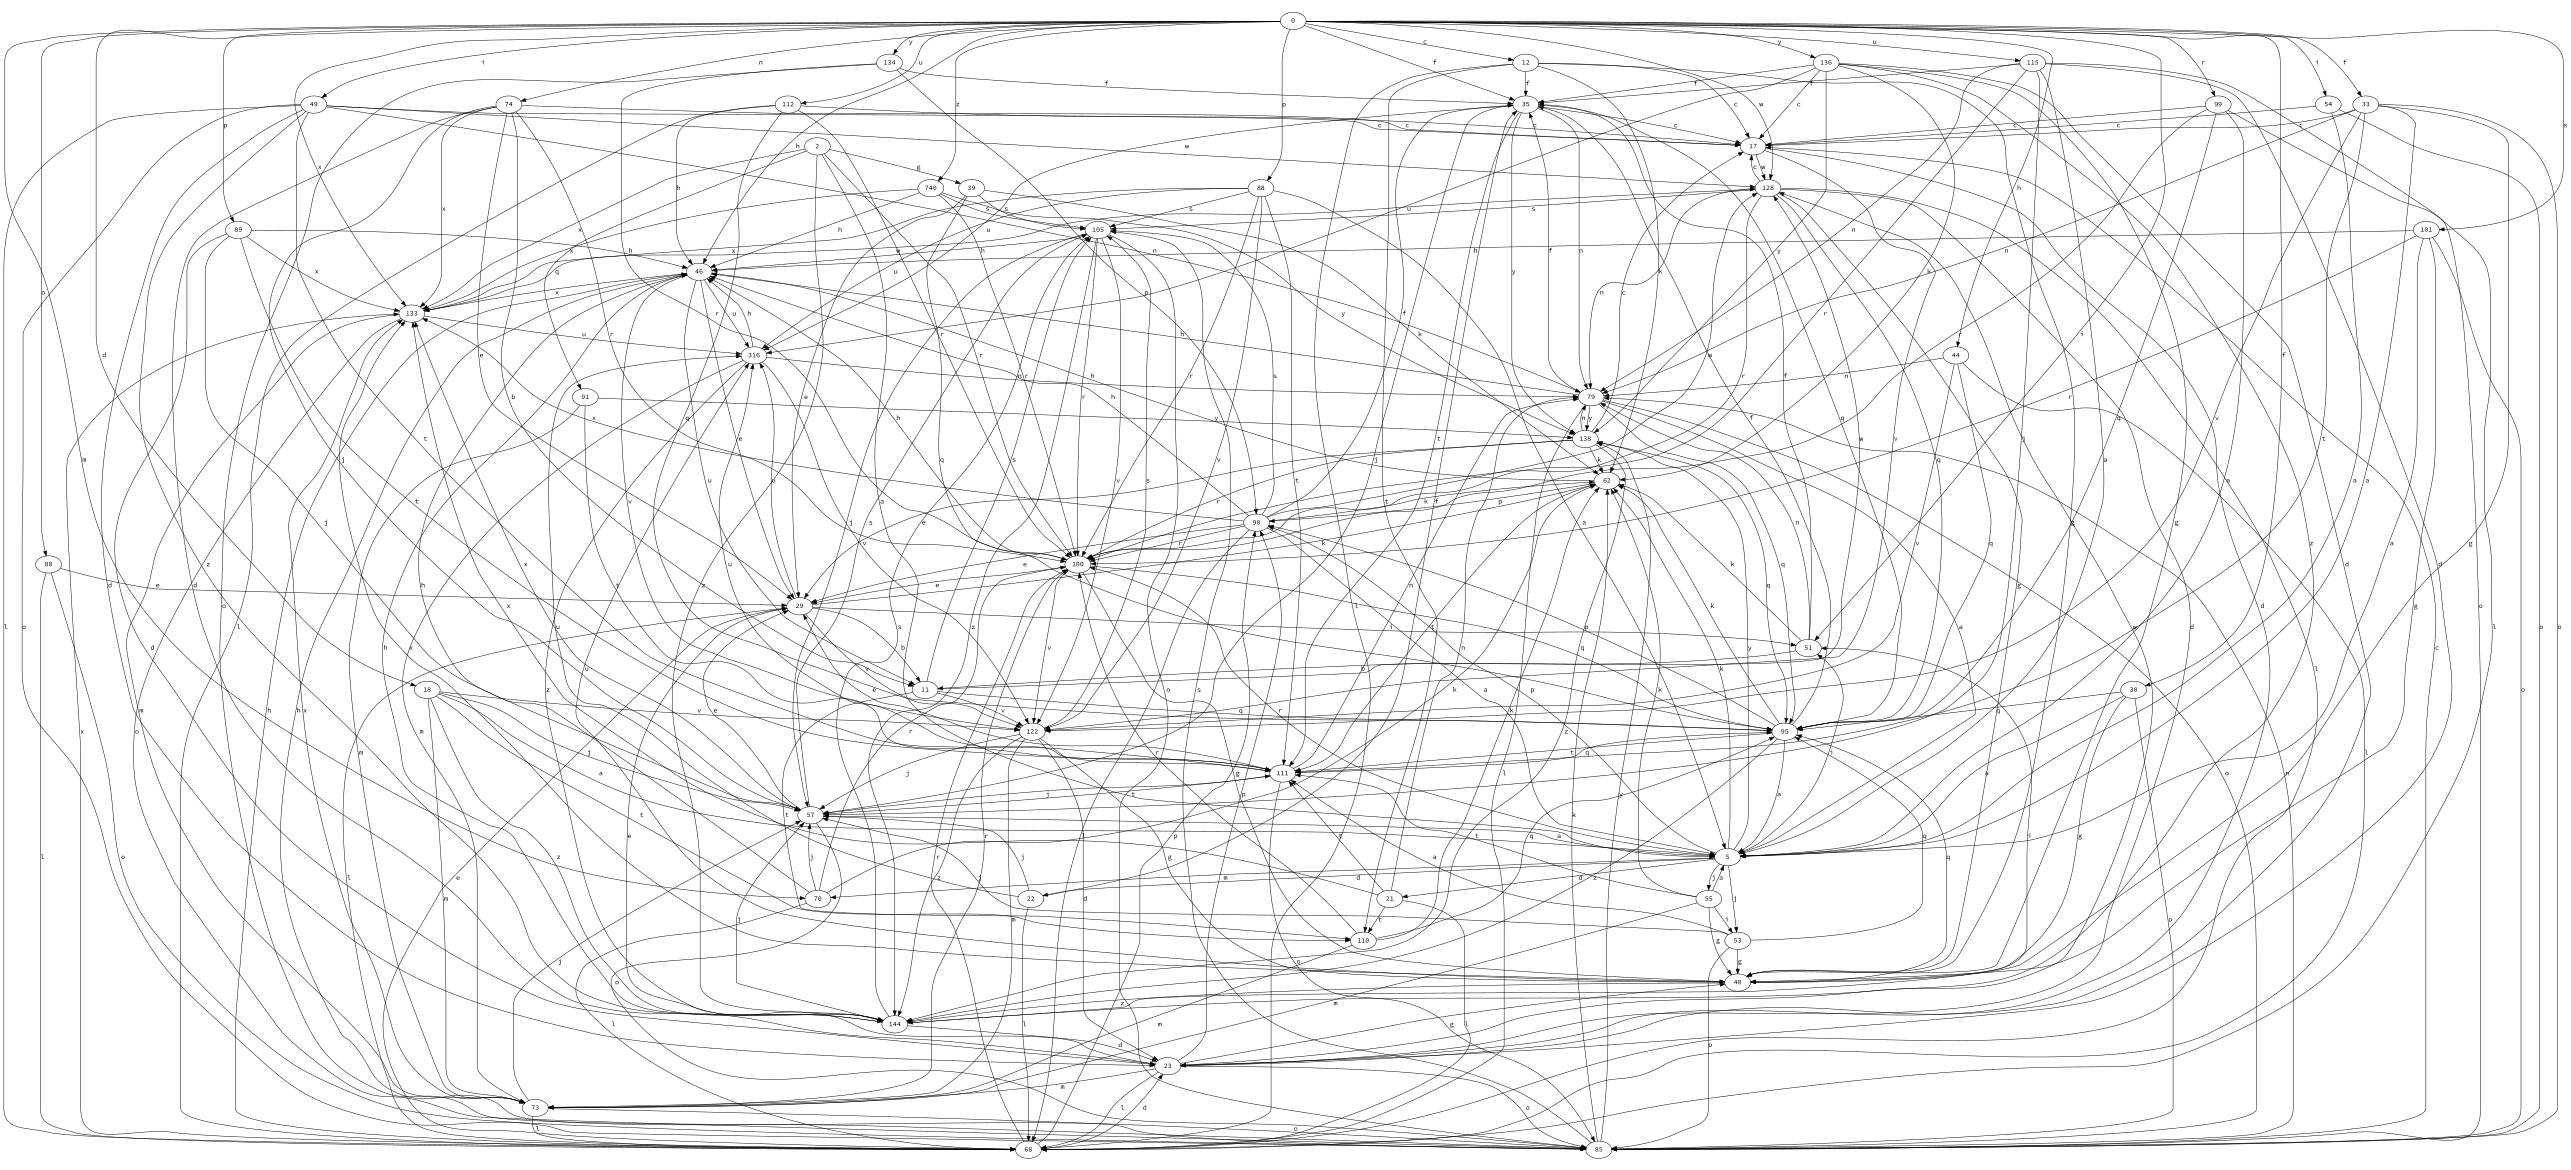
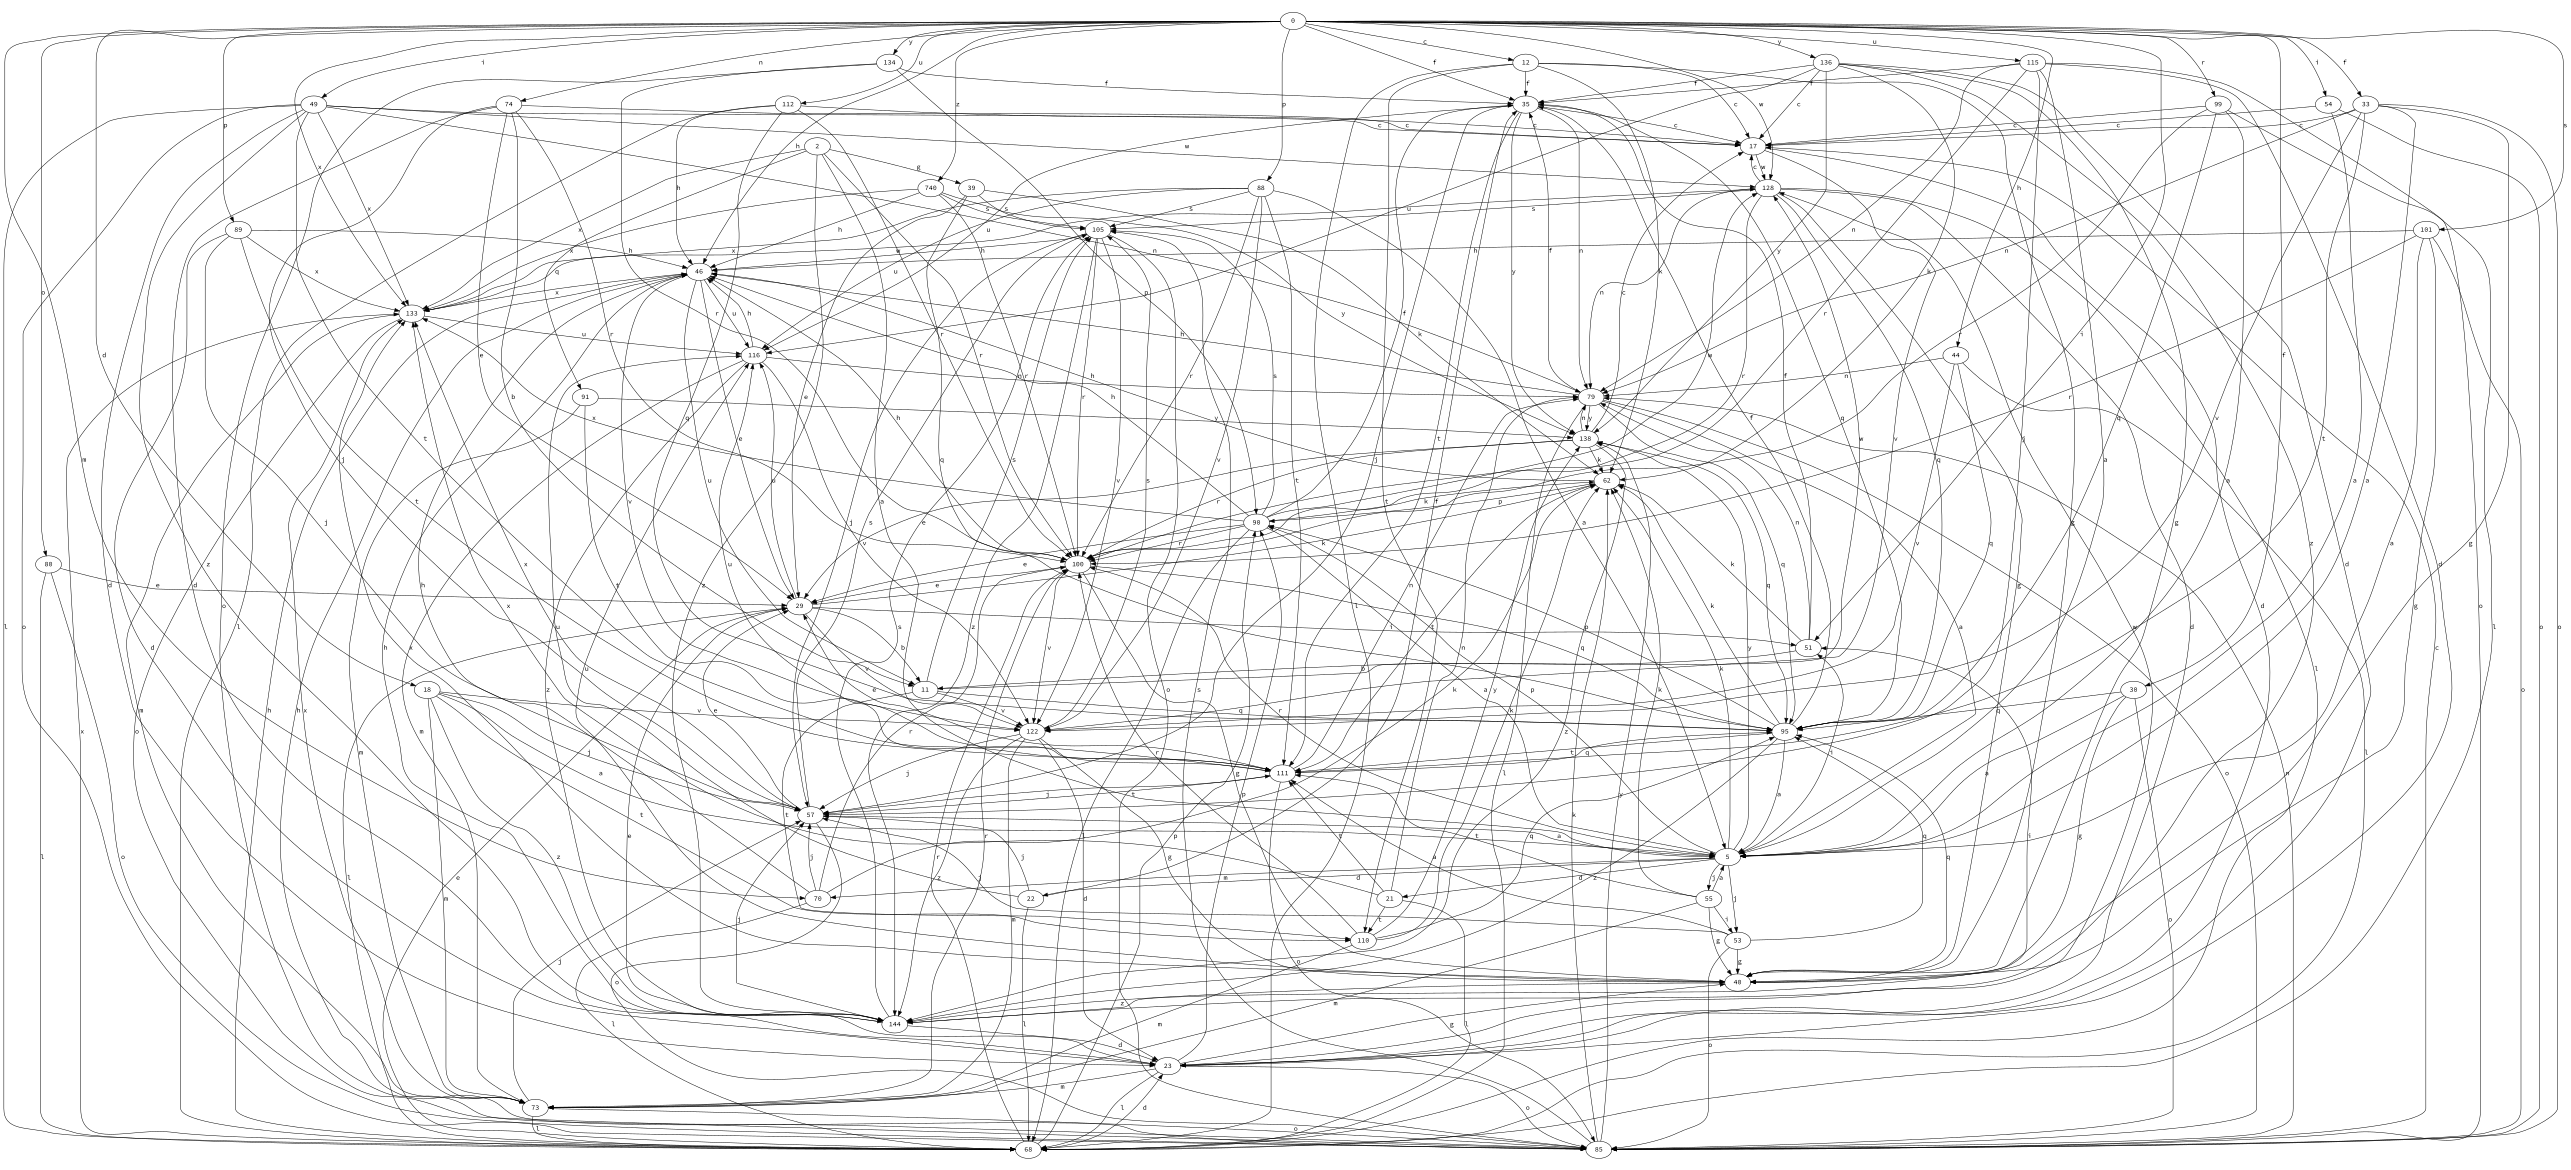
(442, 191) -> (364, 206)
(754, 355) -> (754, 355)
none -> (1483, 713)
